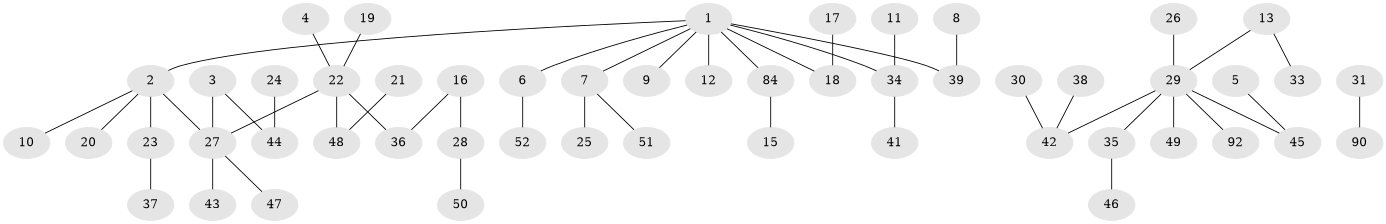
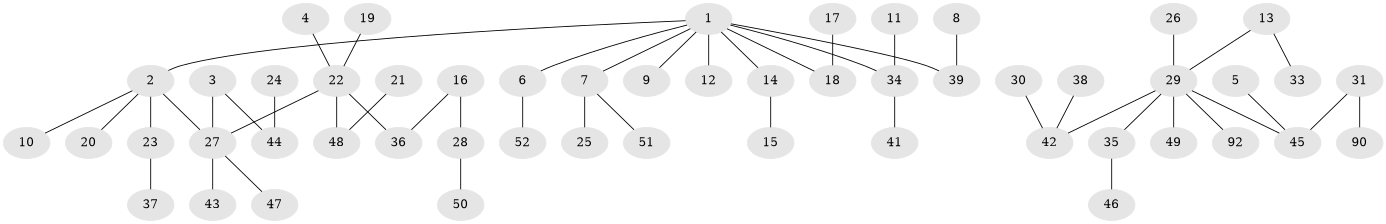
(771, 81) -> (771, 81)
none -> (1329, 112)
